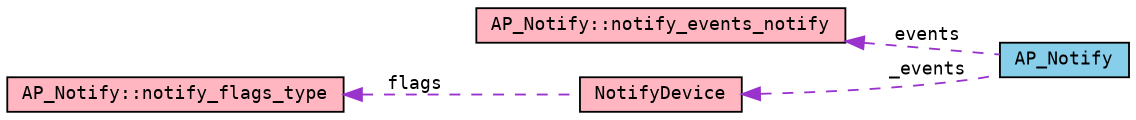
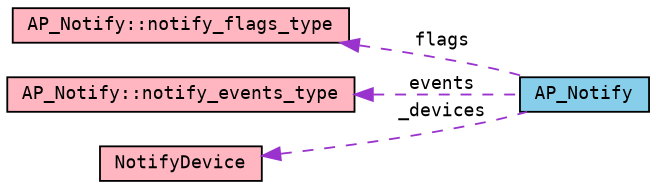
(661, 25) -> (181, 95)
(923, 70) -> (437, 112)
(471, 95) -> (444, 59)
